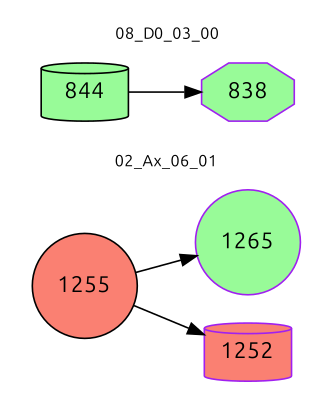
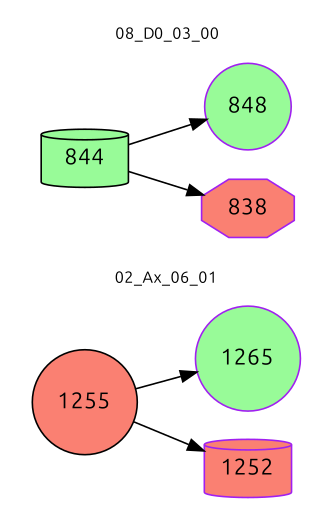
(248, 92) -> (248, 208)
none -> (248, 107)
